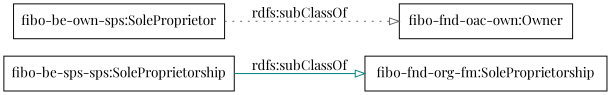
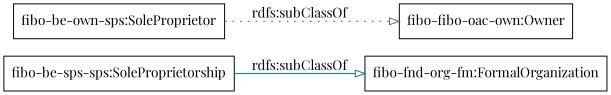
(486, 21) -> (486, 21)
(486, 74) -> (486, 74)
